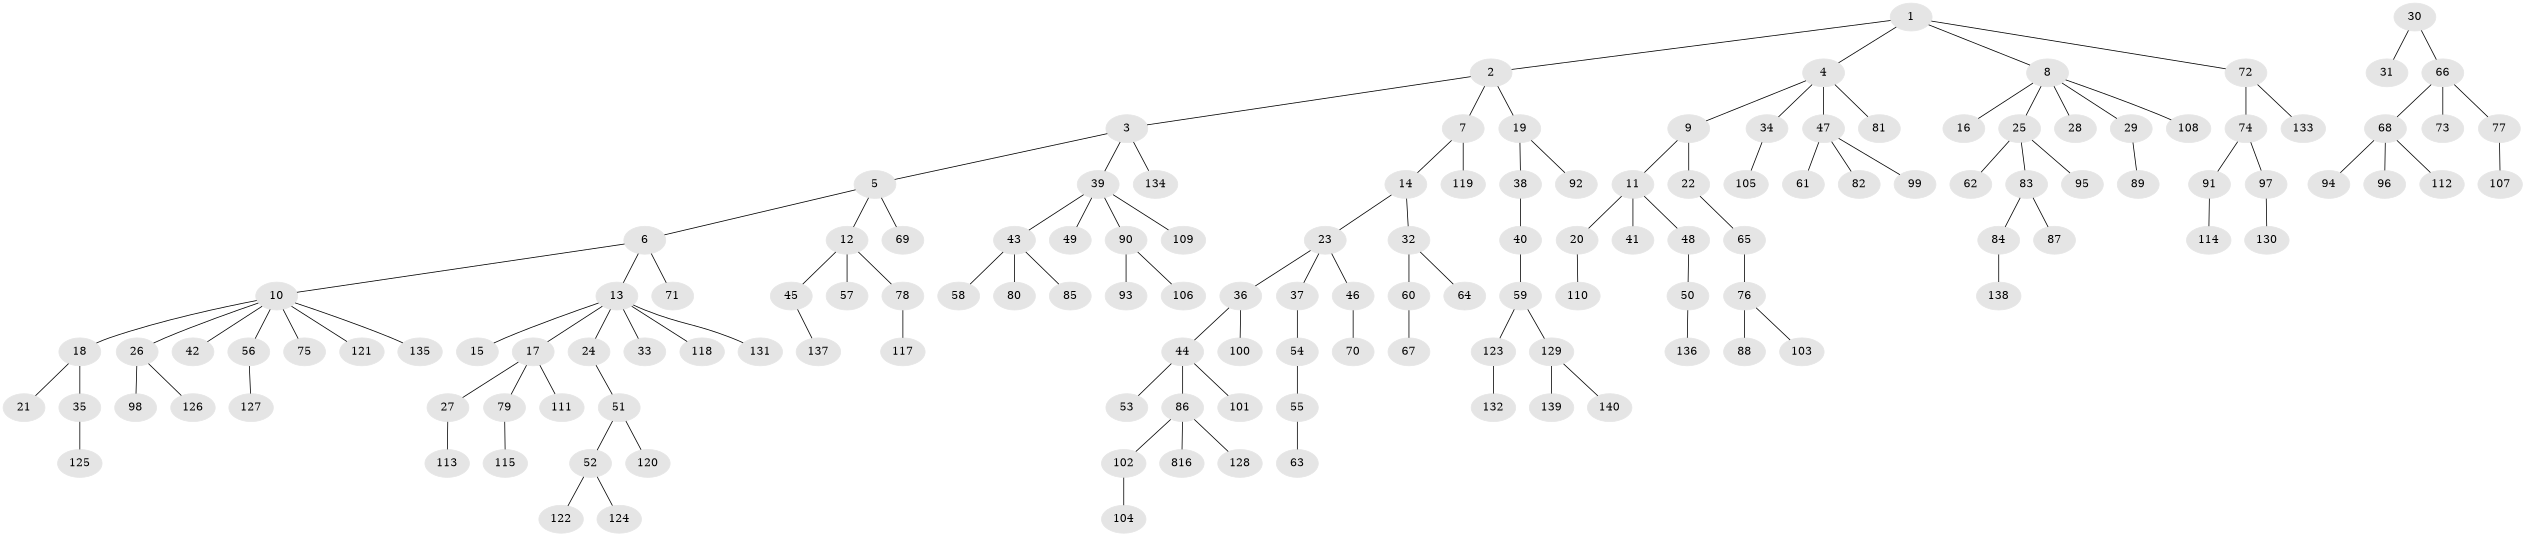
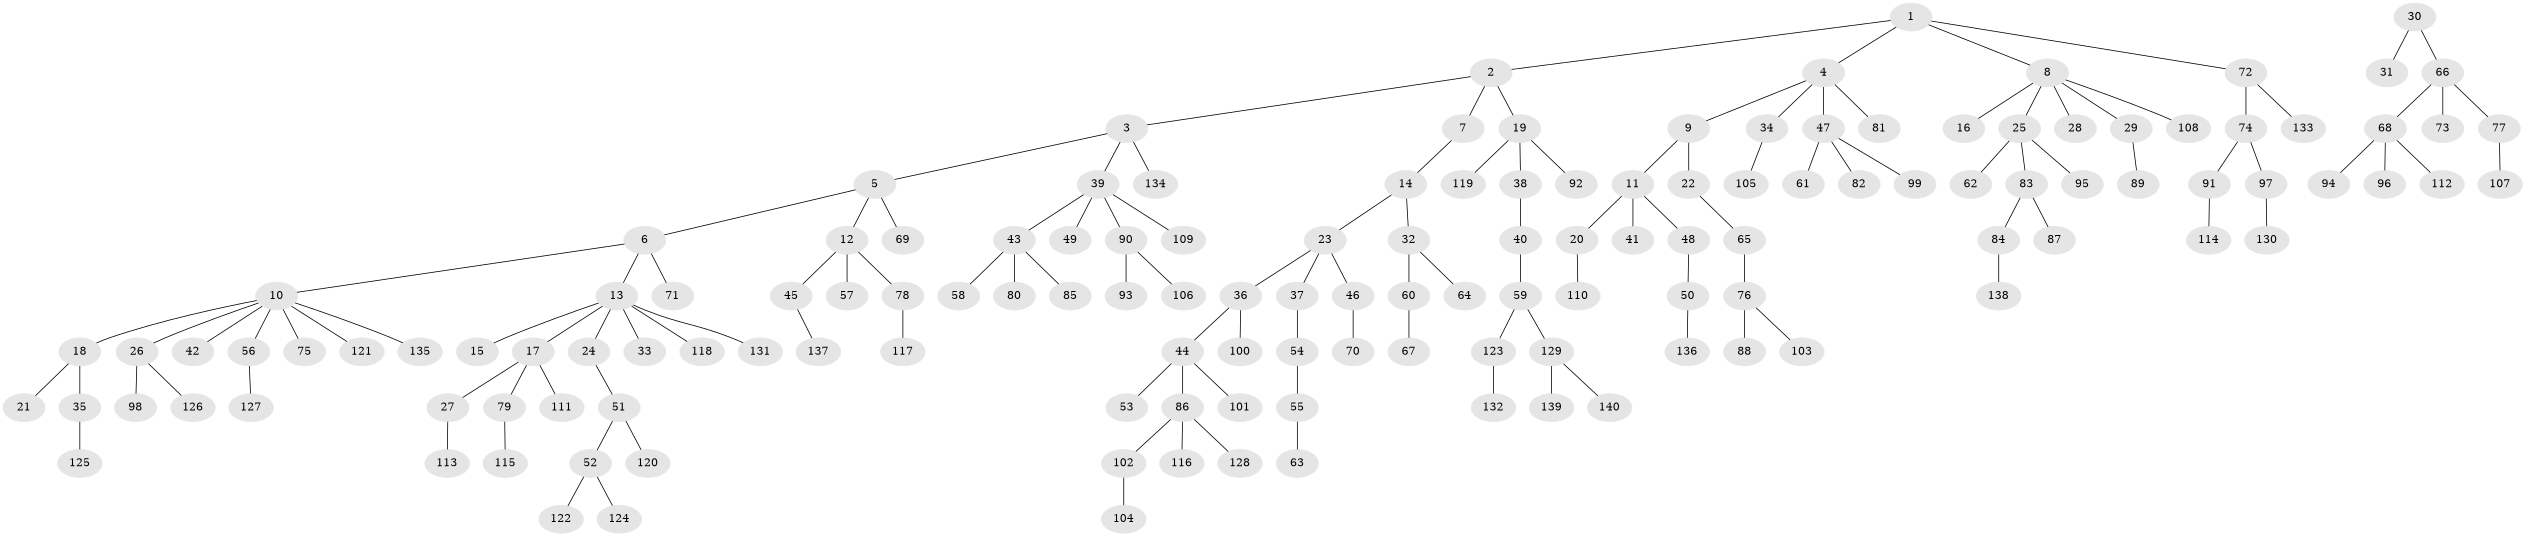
(1463, 157) -> (1492, 156)
(1182, 463) -> (1182, 463)
